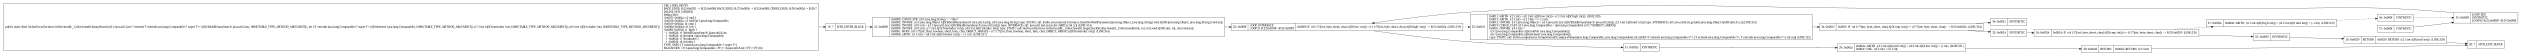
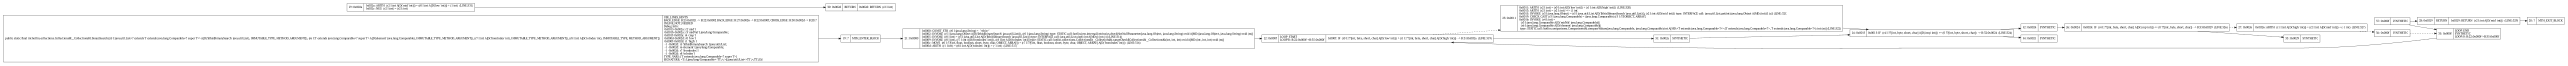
(1262, 25) -> (1289, 37)
(2316, 38) -> (2413, 21)
(1747, 48) -> (1769, 37)
(2308, 48) -> none
